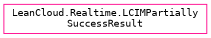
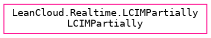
(105, 19) -> (105, 19)
